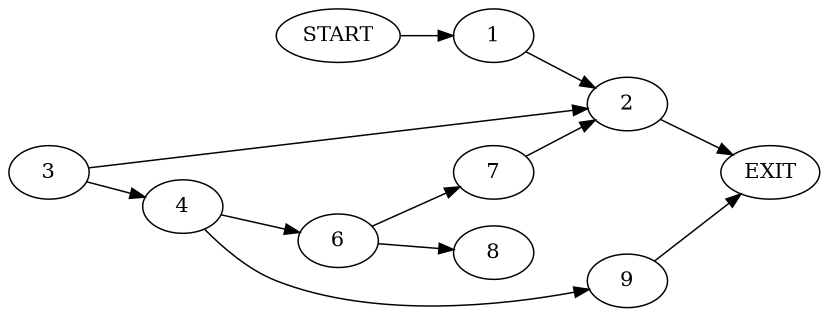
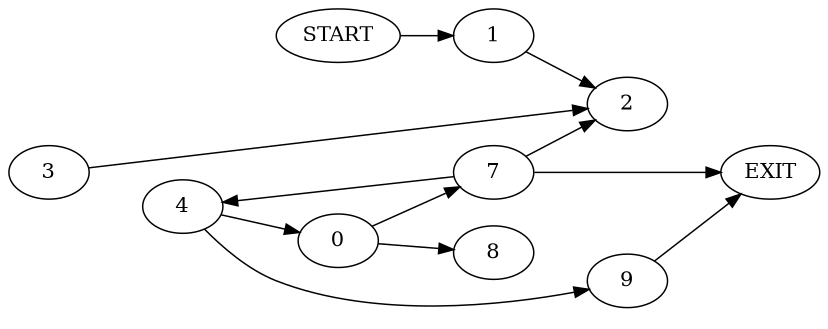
(690, 134) -> (620, 172)
(109, 188) -> (346, 189)
(338, 241) -> (338, 241)
